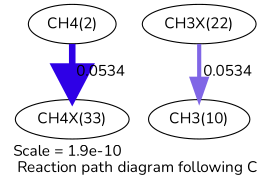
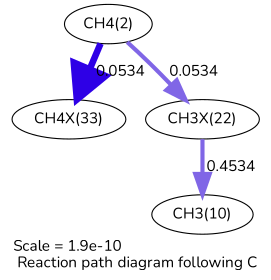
none -> (150, 63)
(226, 72) -> (229, 167)
